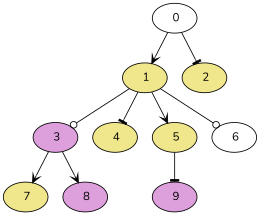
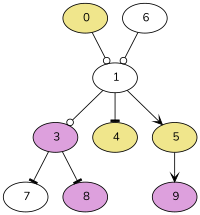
(175, 18) -> (85, 18)
(162, 44) -> (99, 45)
(145, 78) -> (115, 78)
(204, 78) -> none
(187, 106) -> (131, 45)
(42, 164) -> (42, 165)
(68, 164) -> (69, 165)
(175, 165) -> (175, 163)
(26, 197) -> (26, 197)
